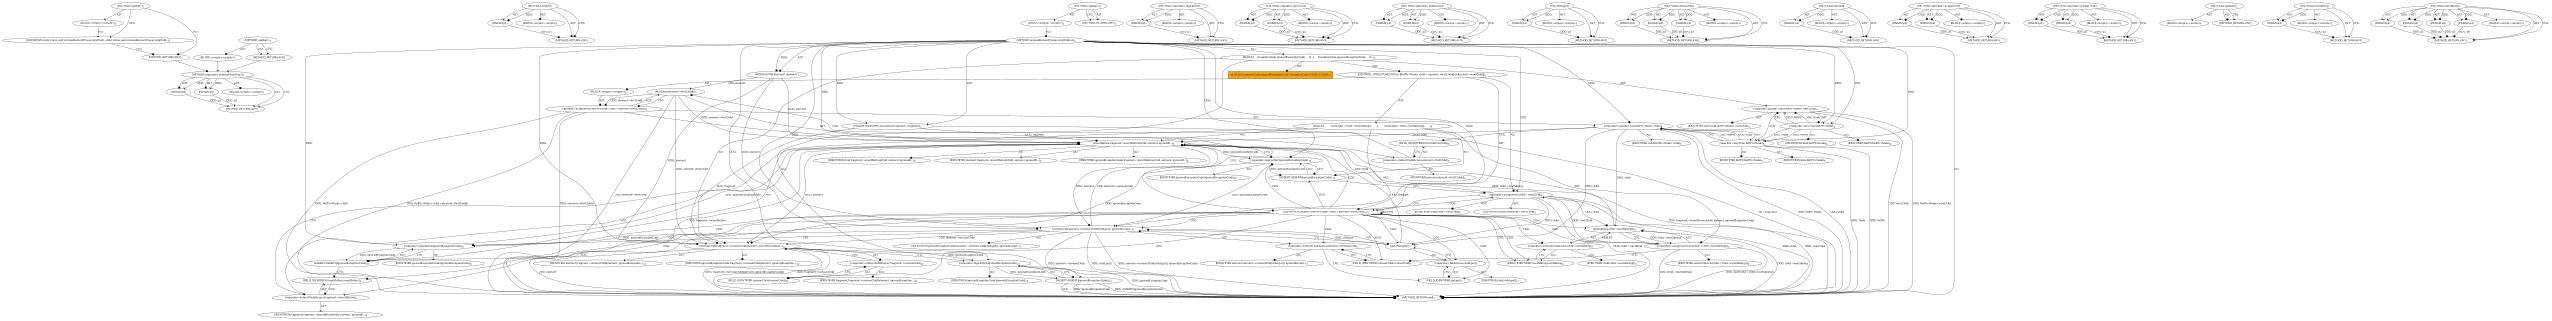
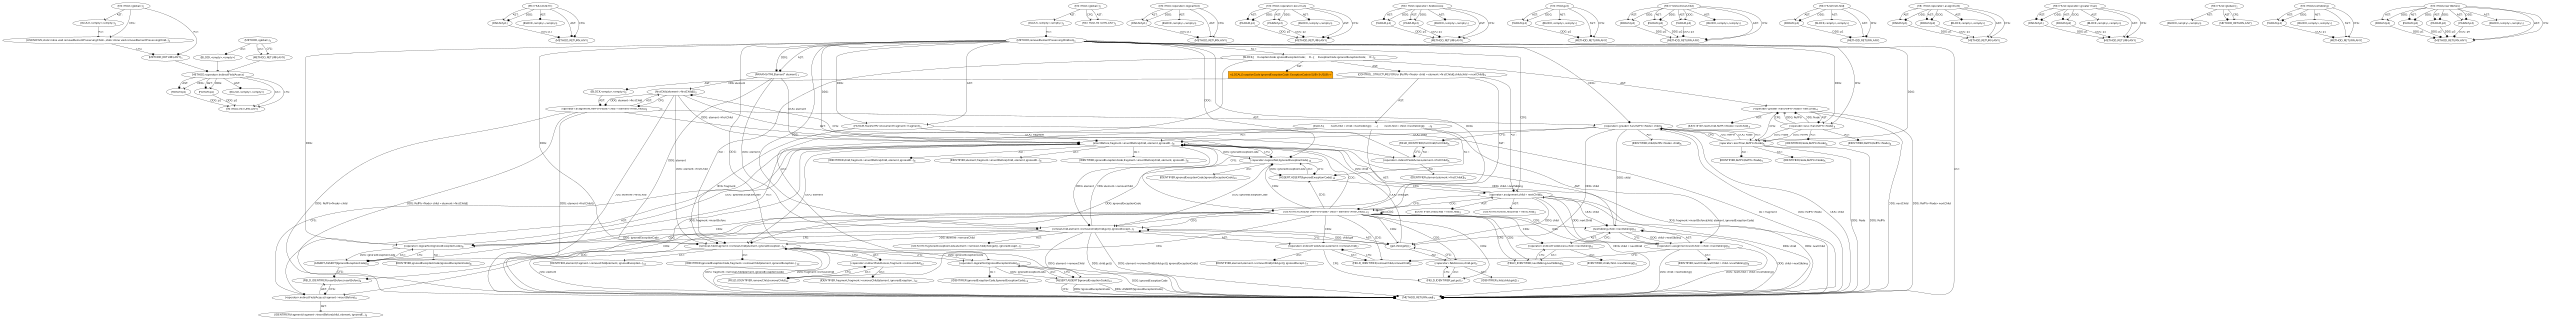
(1608, 238) -> (1608, 238)
